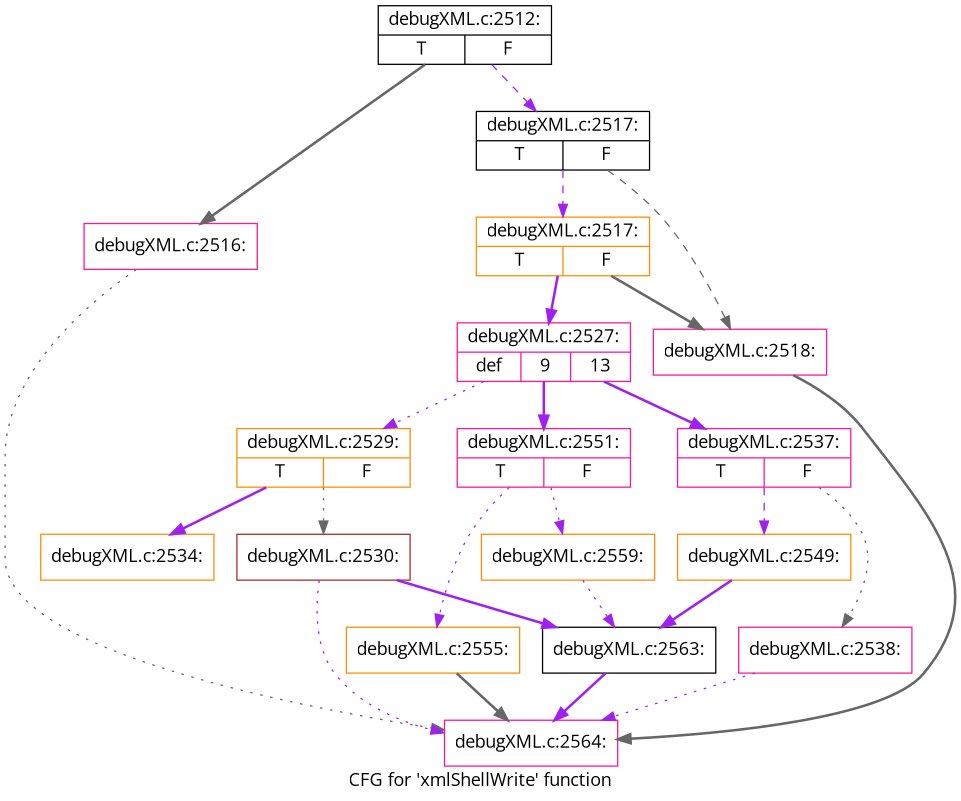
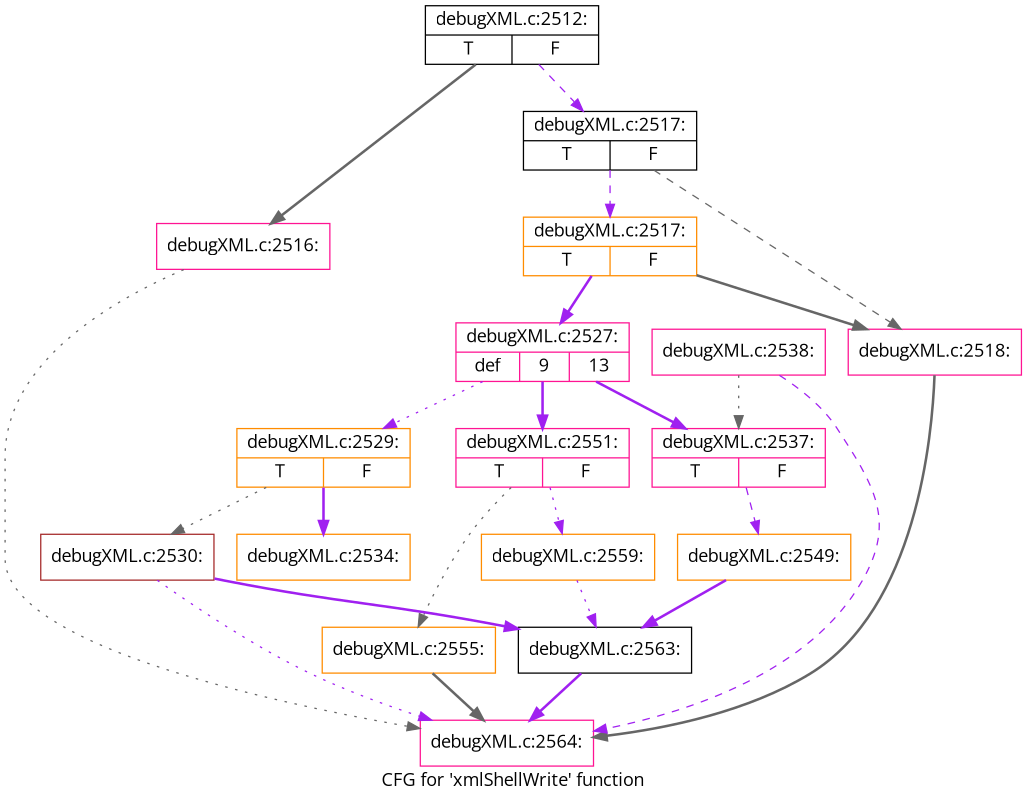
(866, 544) -> (739, 396)
(464, 545) -> (461, 547)
(685, 695) -> (845, 605)
